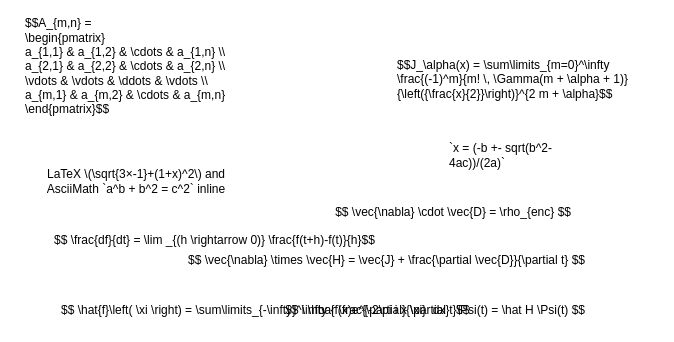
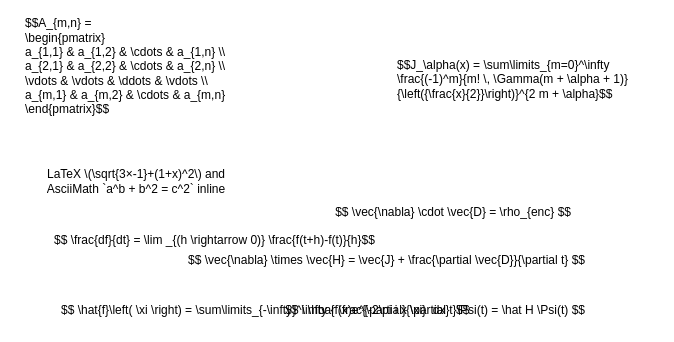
(523, 160) -> none
